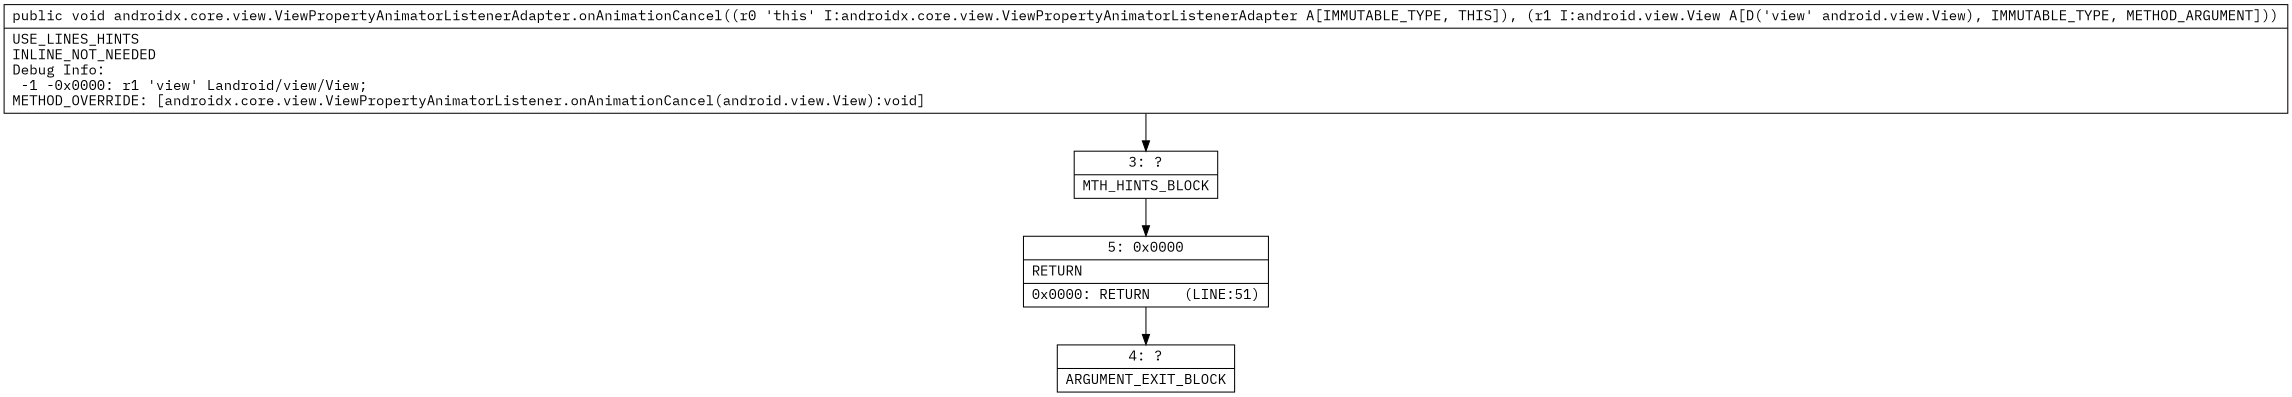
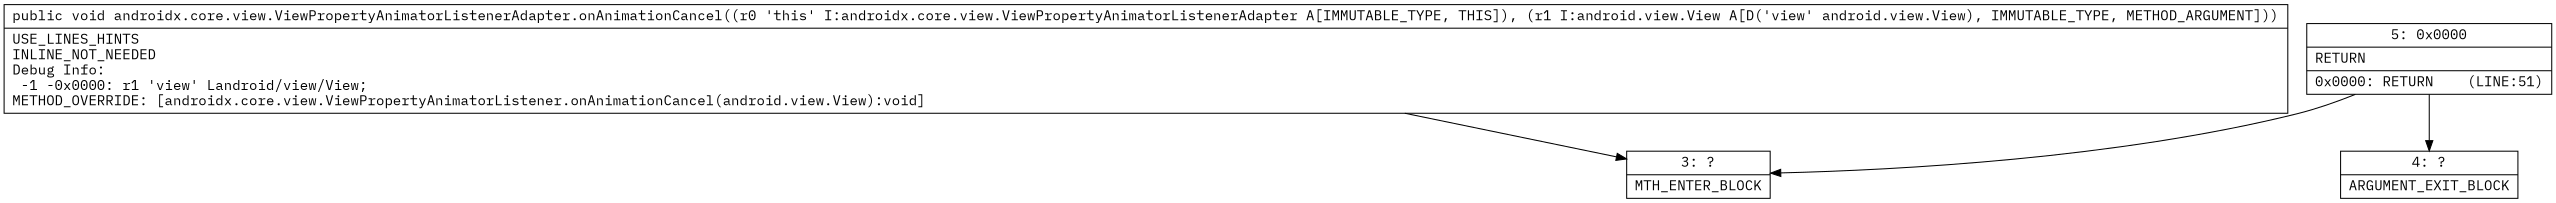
(1146, 186) -> (1698, 186)
(1146, 212) -> (2071, 153)
